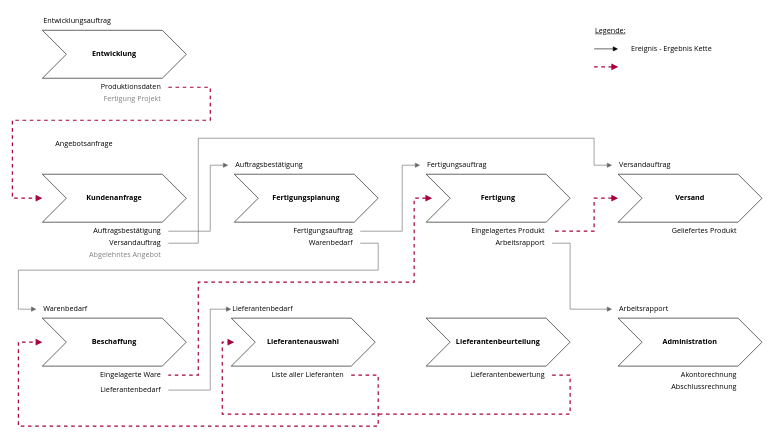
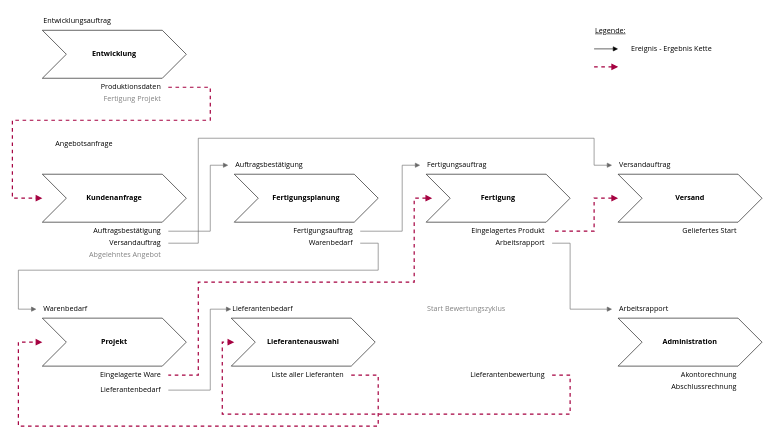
(702, 231) -> (706, 231)
none -> (486, 309)
(114, 342) -> (114, 342)
(498, 342) -> none
